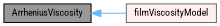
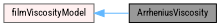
(113, 13) -> (117, 13)
